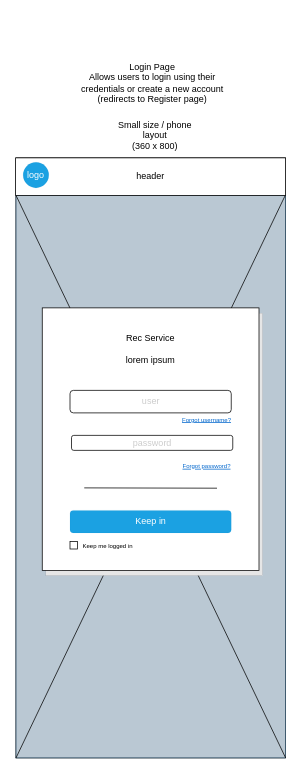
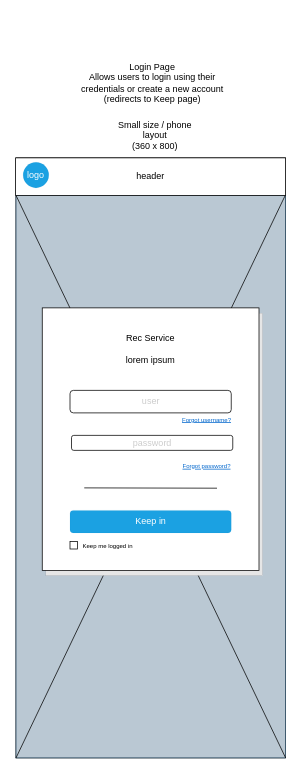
(152, 83) -> (152, 83)
